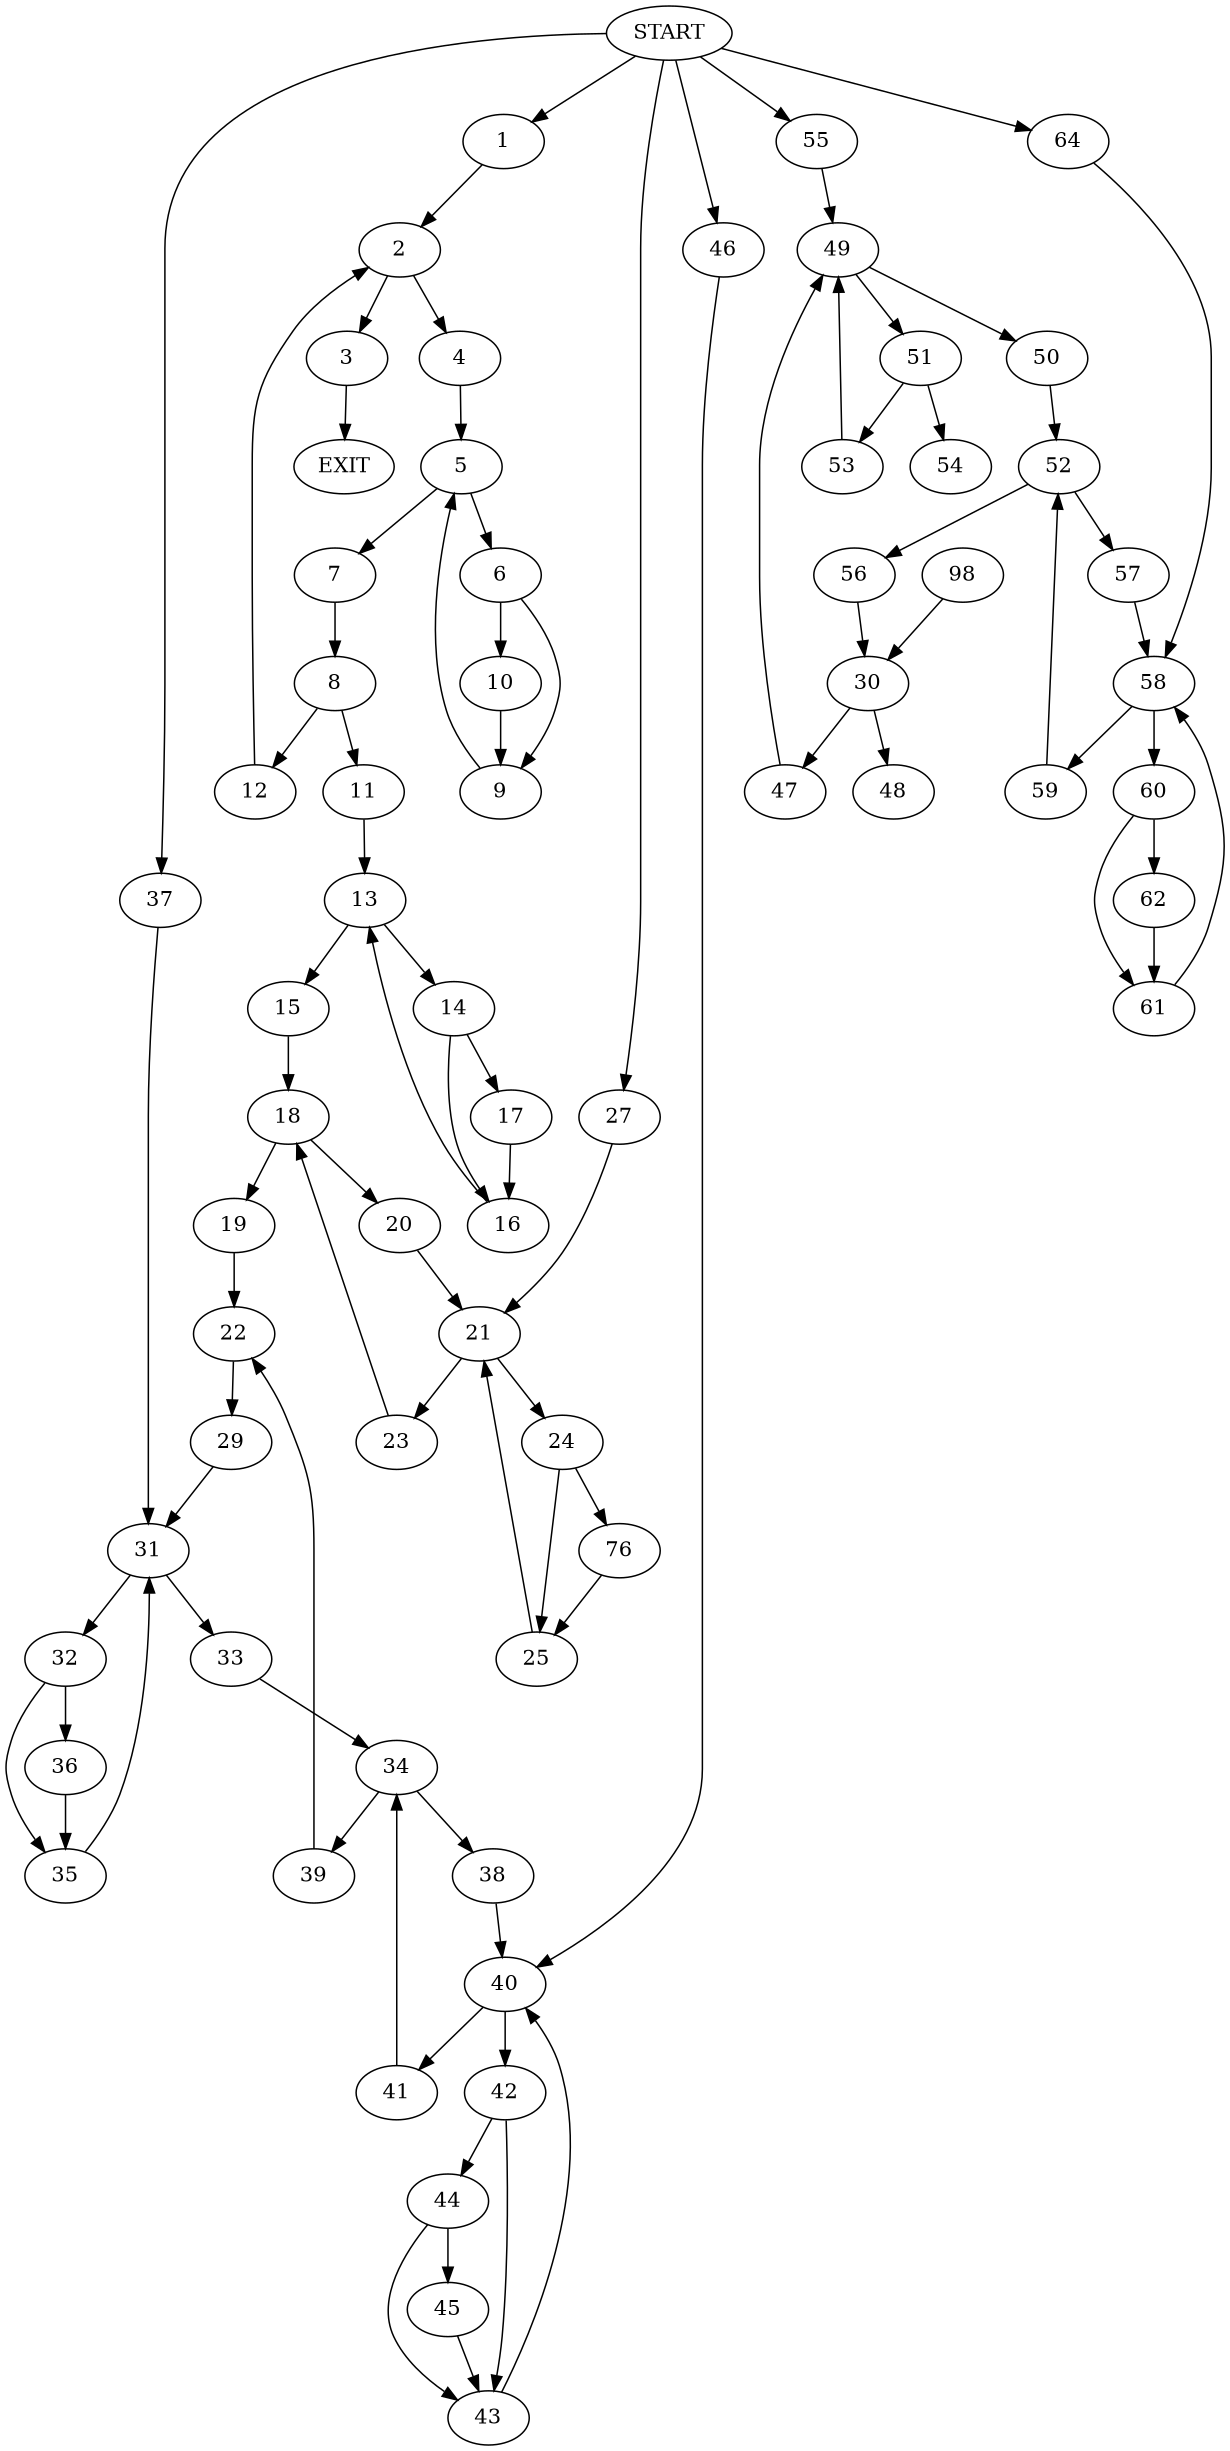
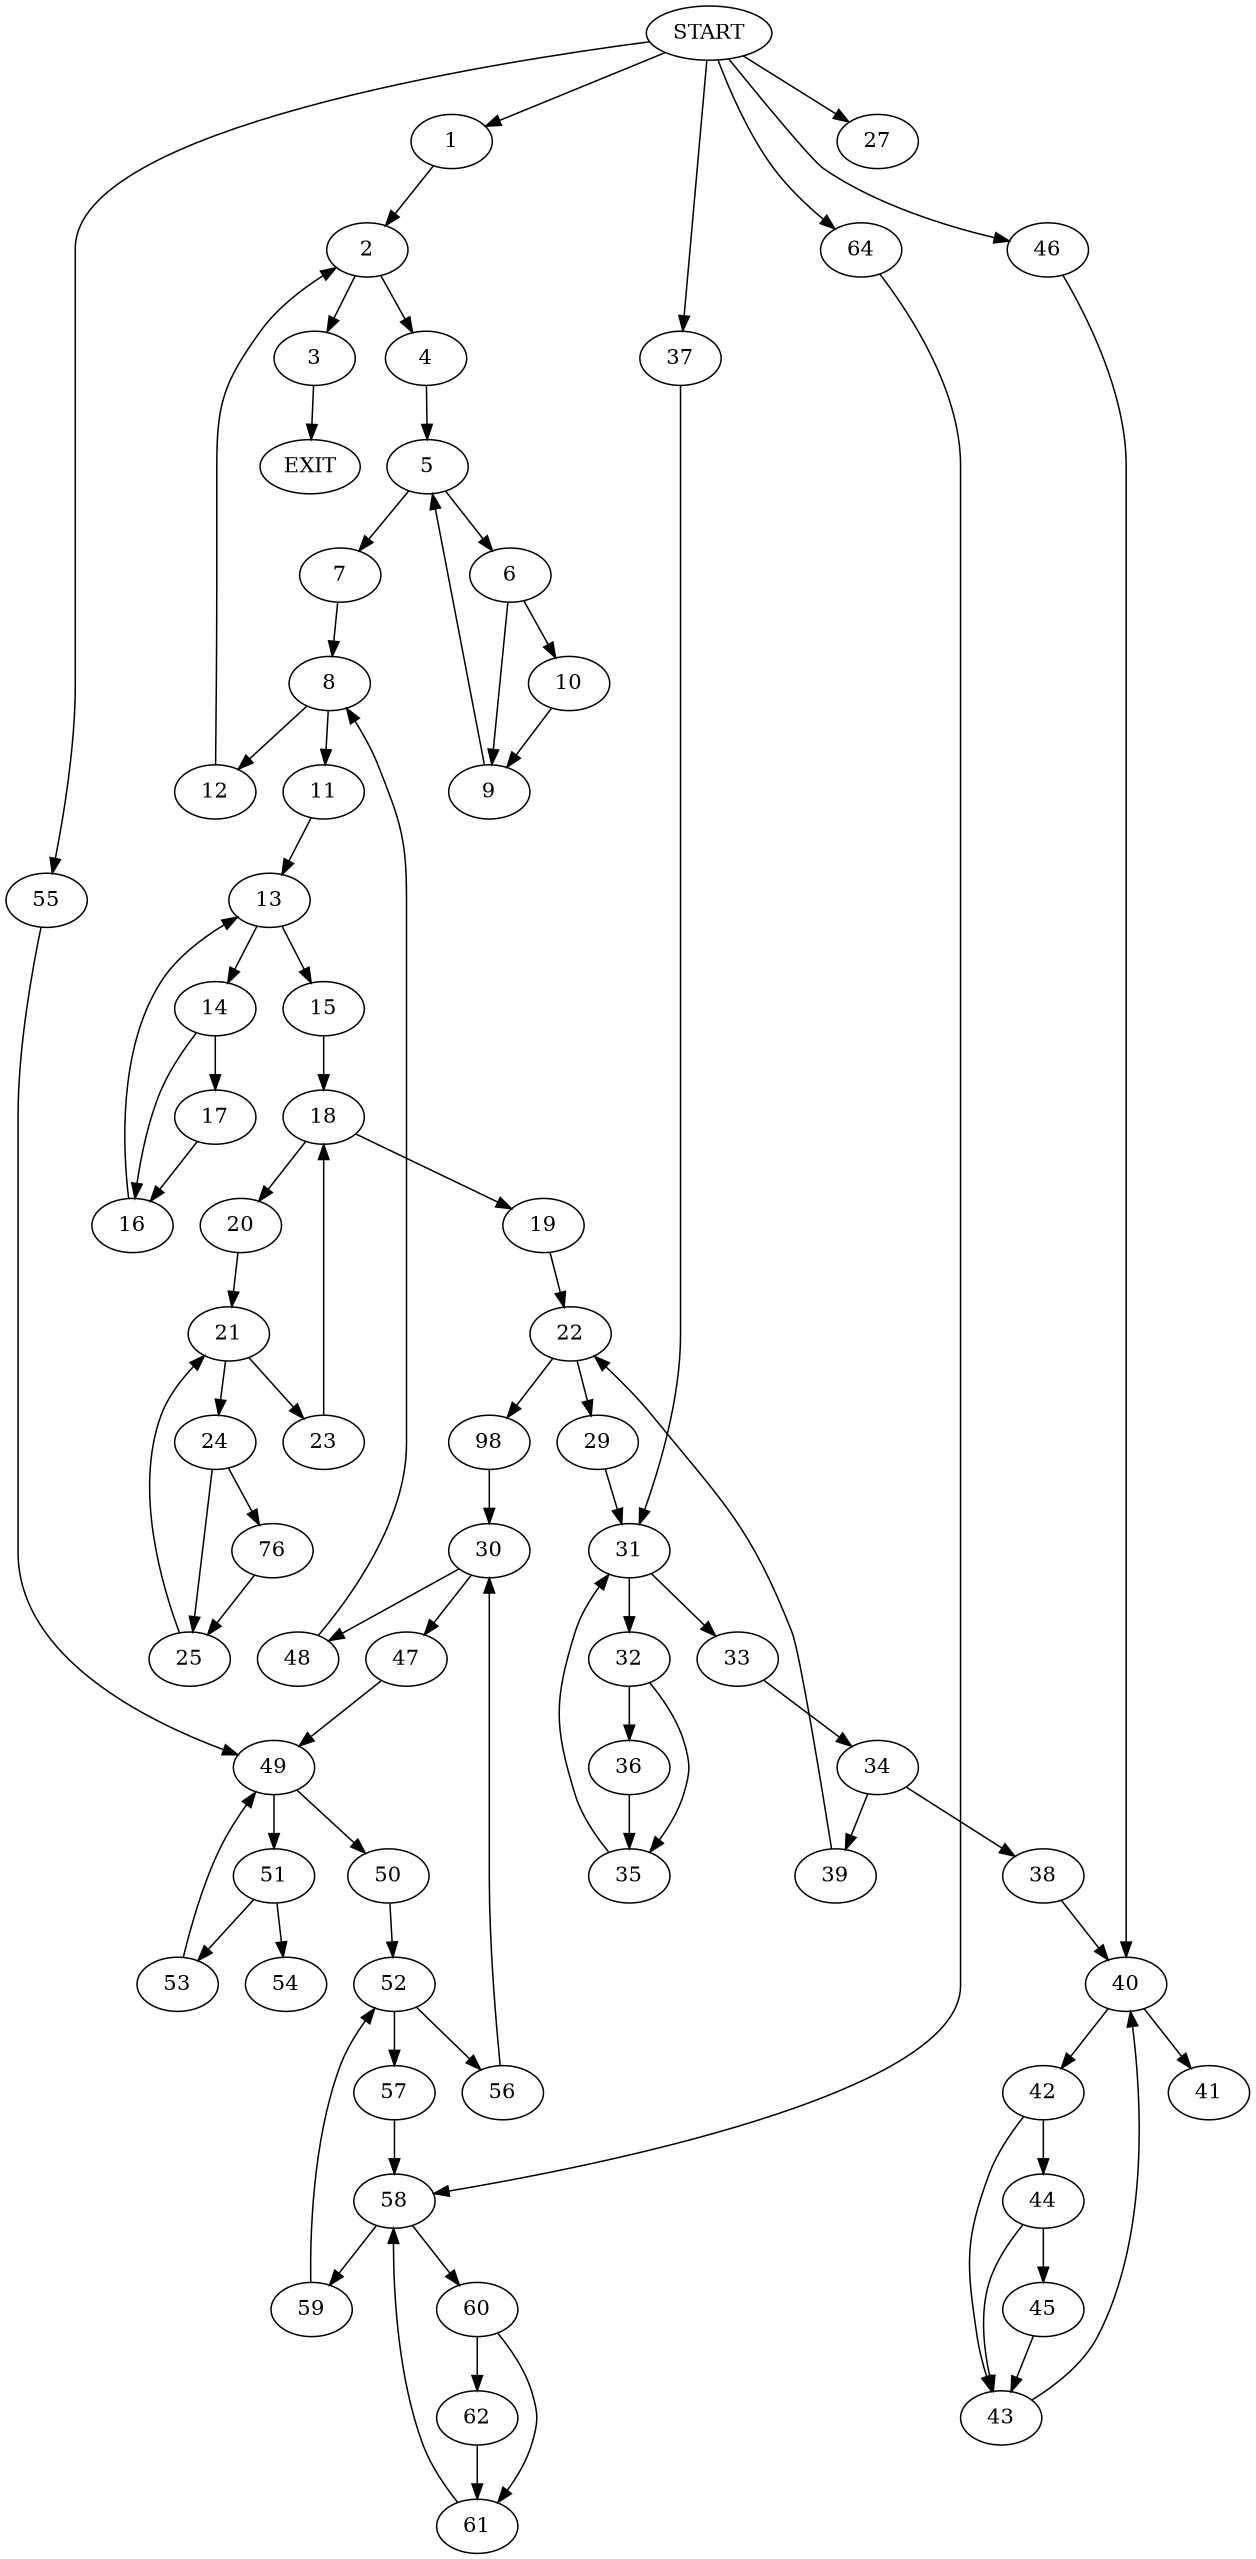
none -> (406, 1185)
(576, 1230) -> none
none -> (535, 1382)
(397, 1938) -> none
